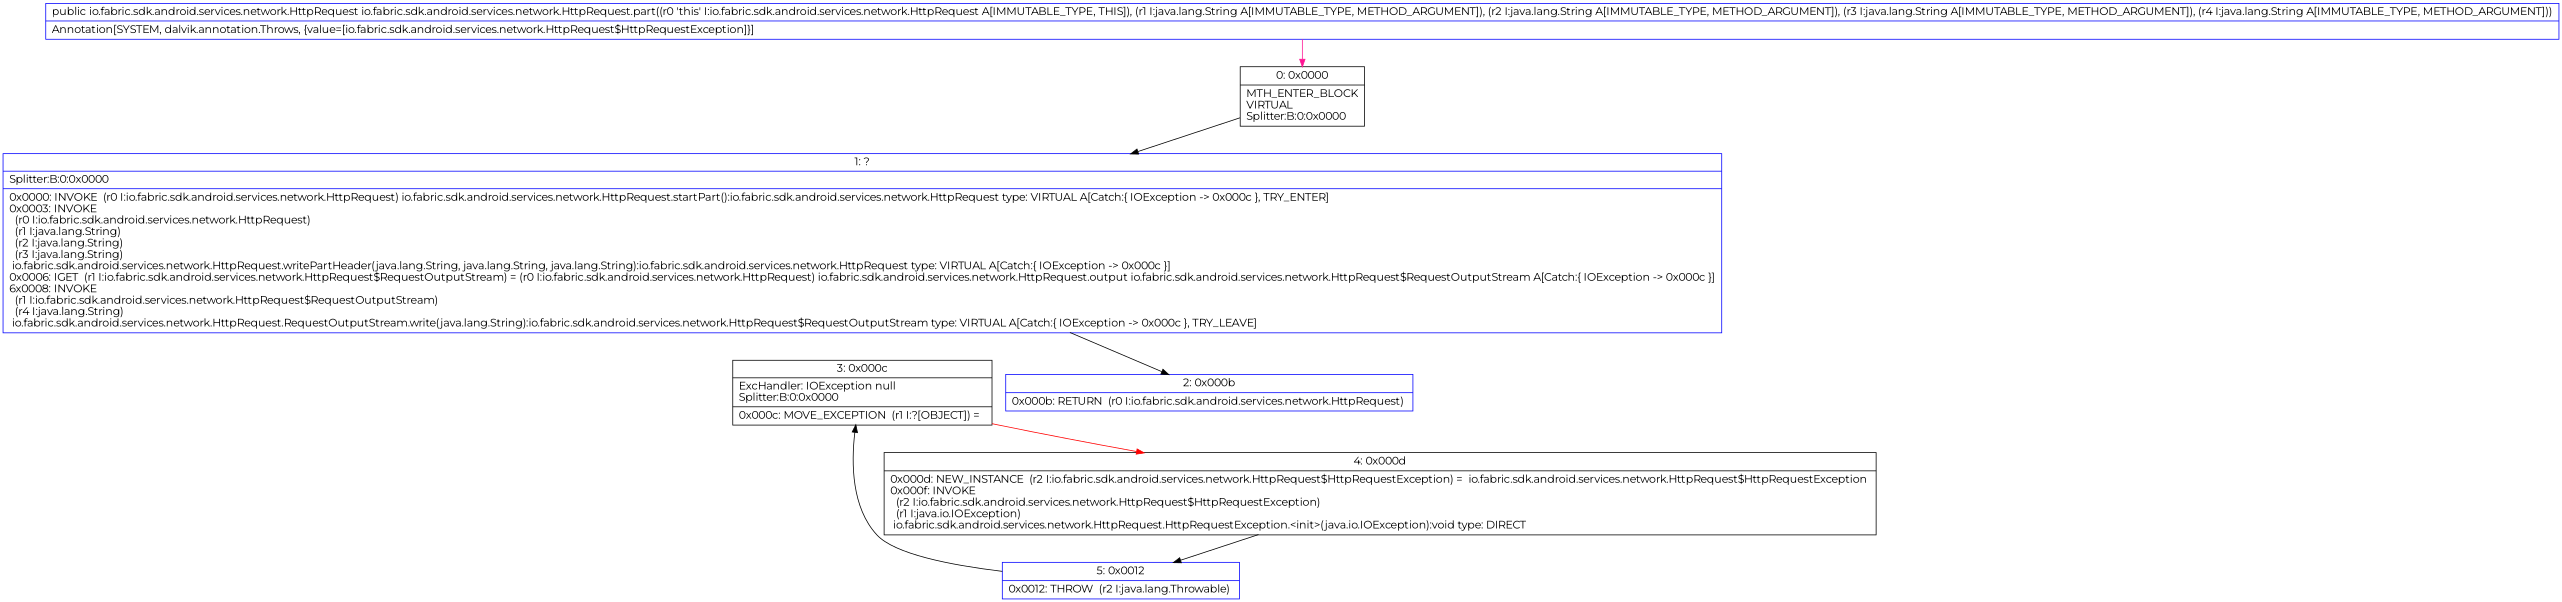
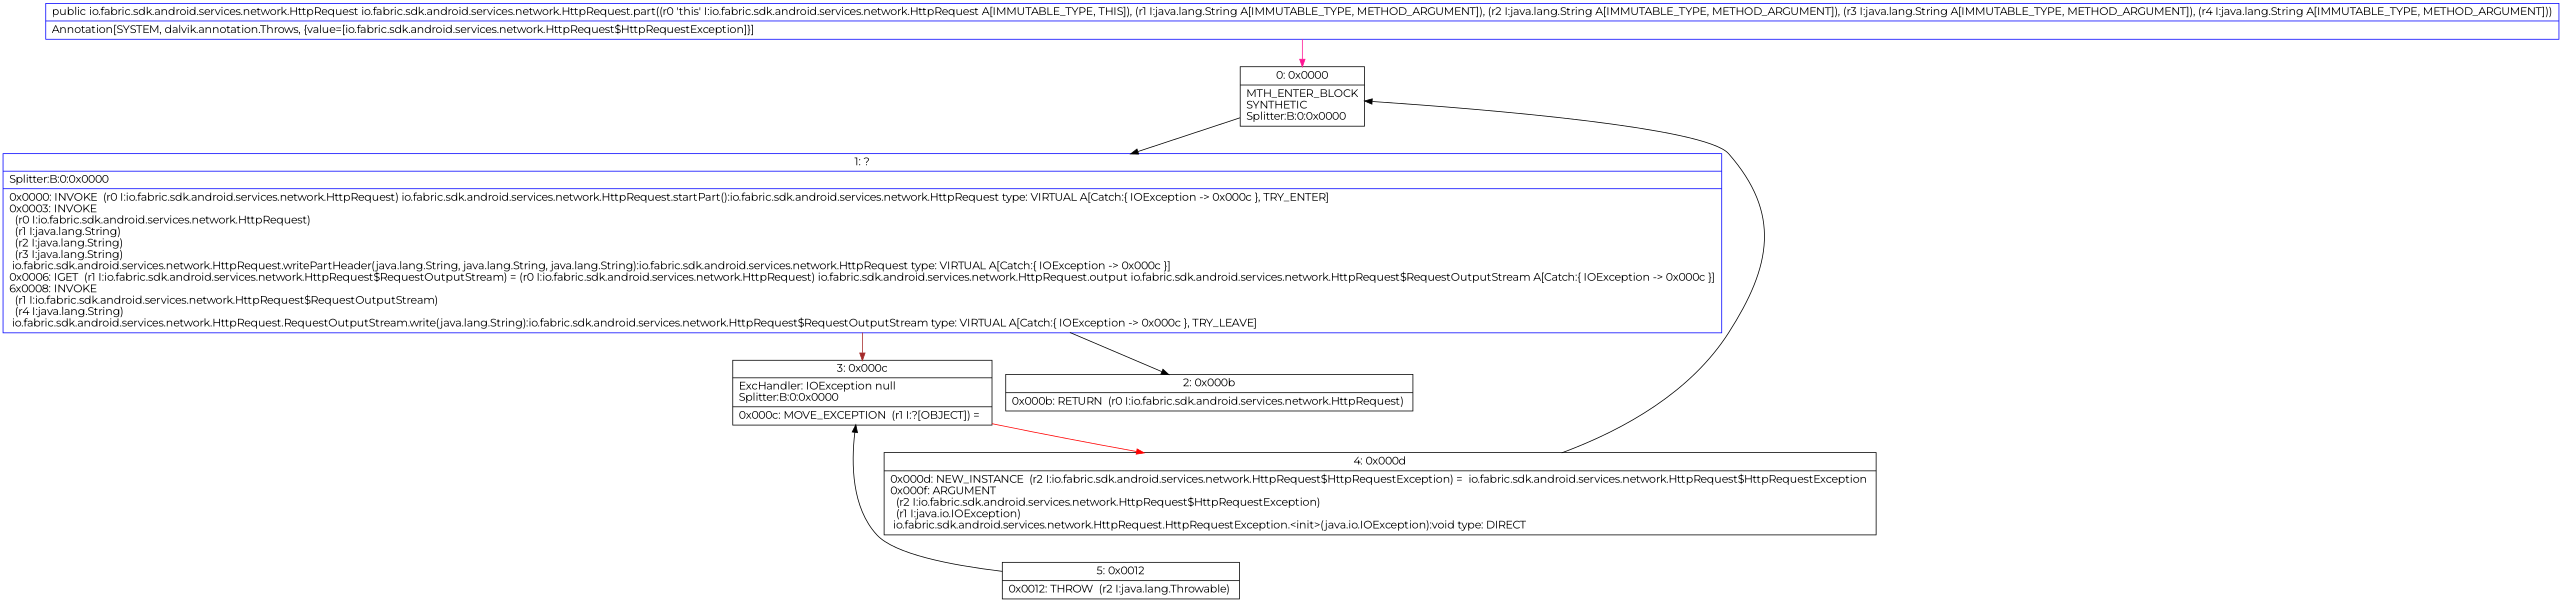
(1270, 105) -> (1277, 105)
none -> (862, 343)
(1209, 393) -> (1209, 393)
(936, 491) -> (946, 491)
(1220, 547) -> (1742, 171)
(1121, 581) -> (1121, 581)
